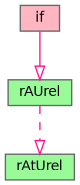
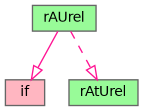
(40, 49) -> (48, 50)
